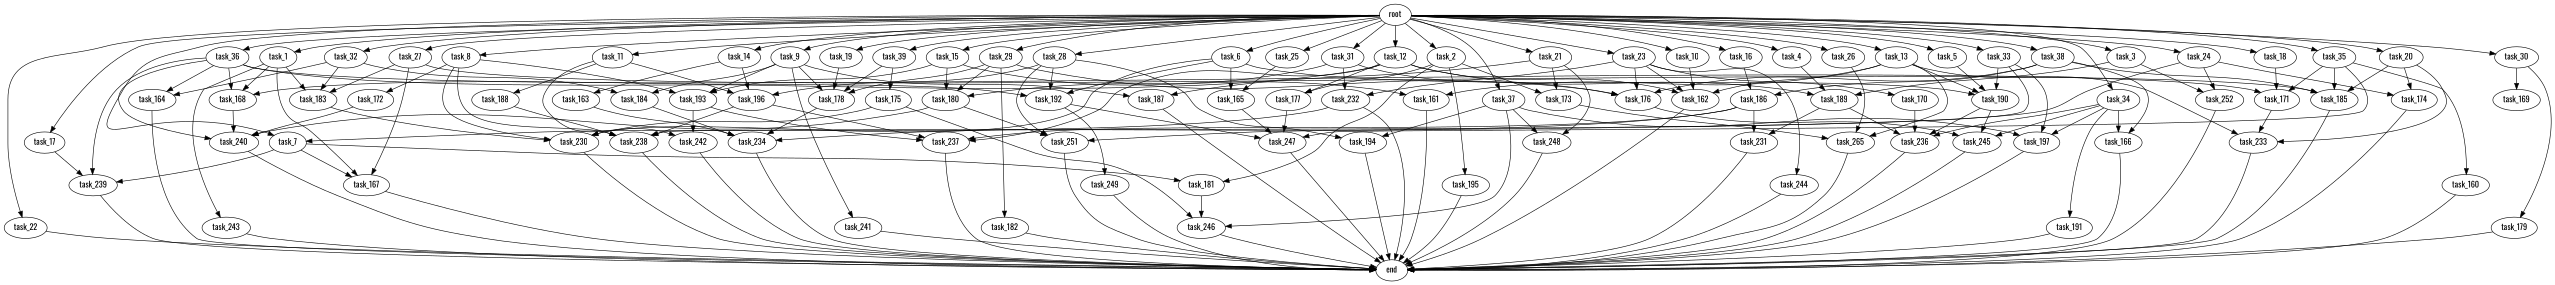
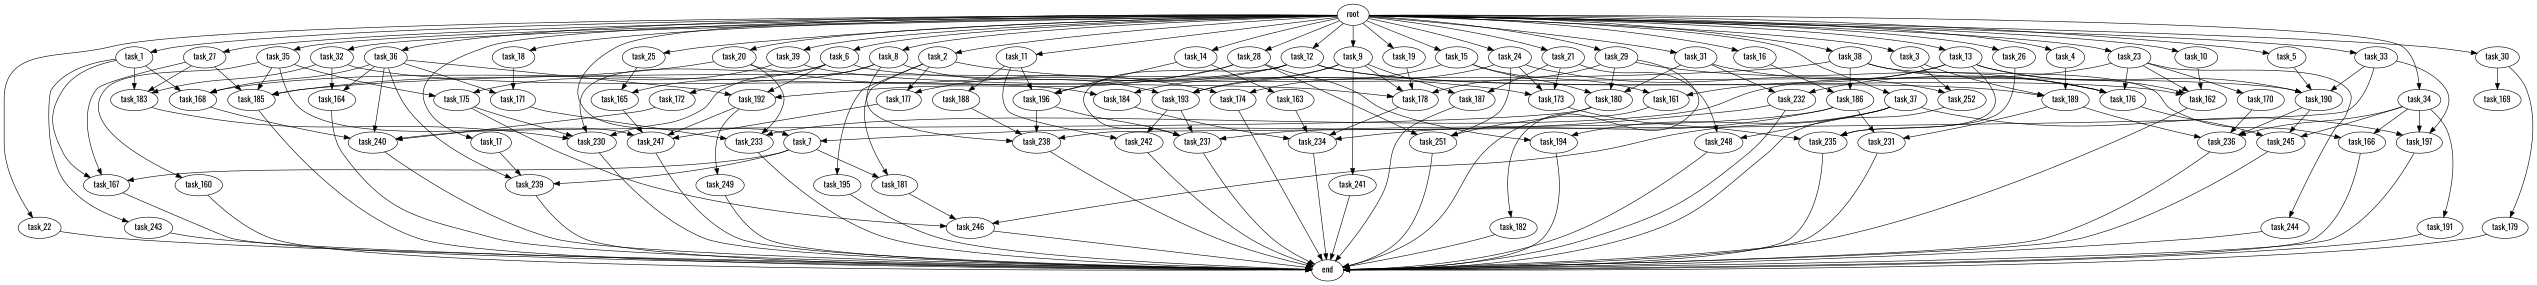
none -> (1524, 72)
(2310, 76) -> (388, 88)
(1850, 143) -> (1823, 143)
